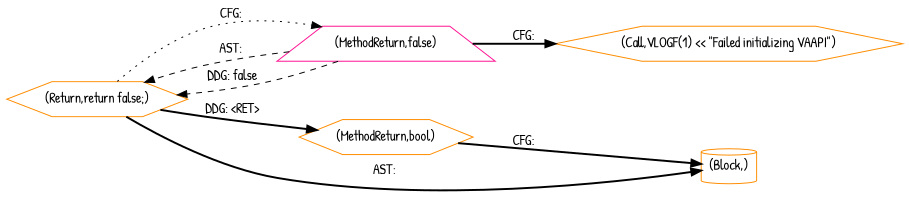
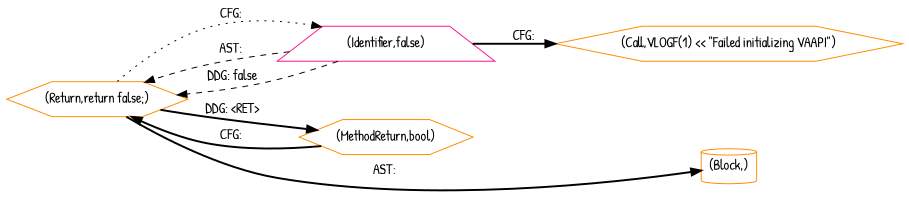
(386, 44) -> (386, 44)
(575, 153) -> (229, 146)
